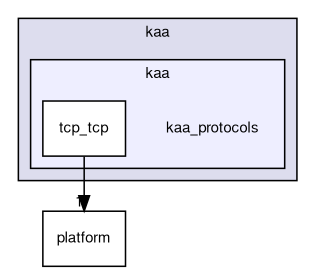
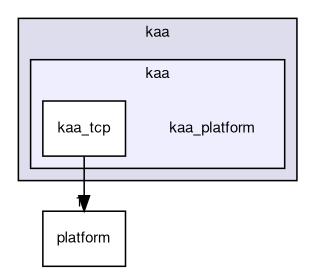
(84, 129) -> (84, 129)
(213, 129) -> (213, 129)
